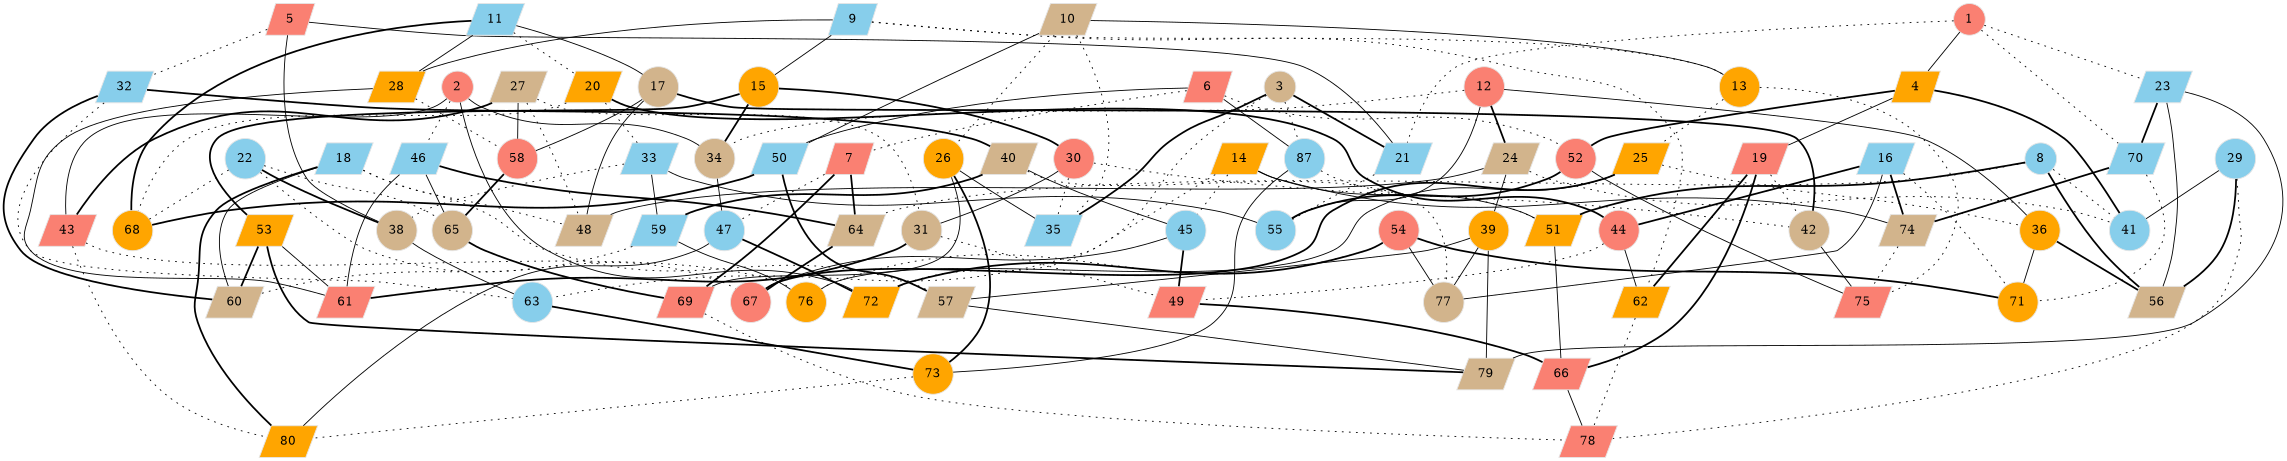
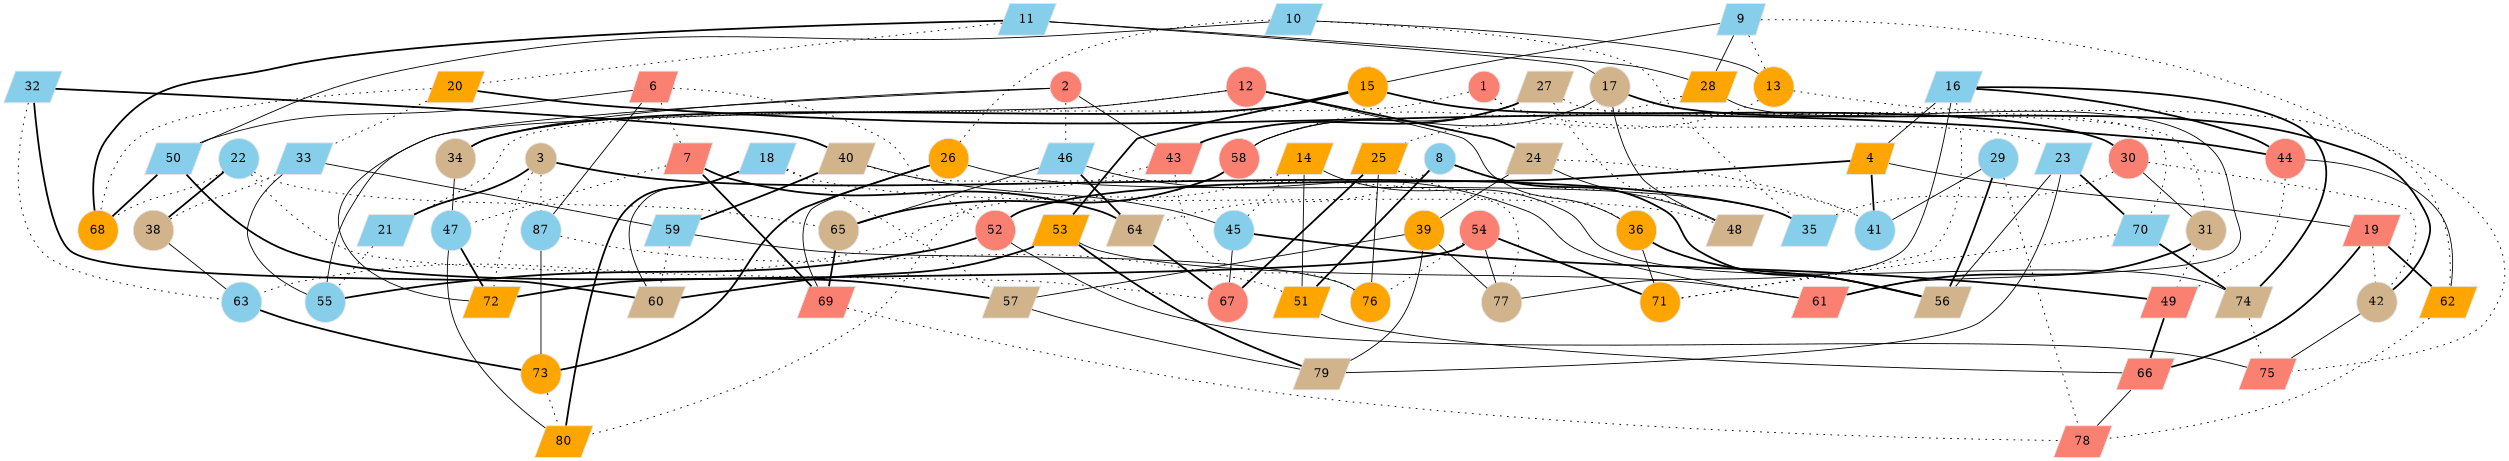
(290, 19) -> none
(1068, 19) -> (1294, 19)
(1944, 51) -> (1900, 133)
